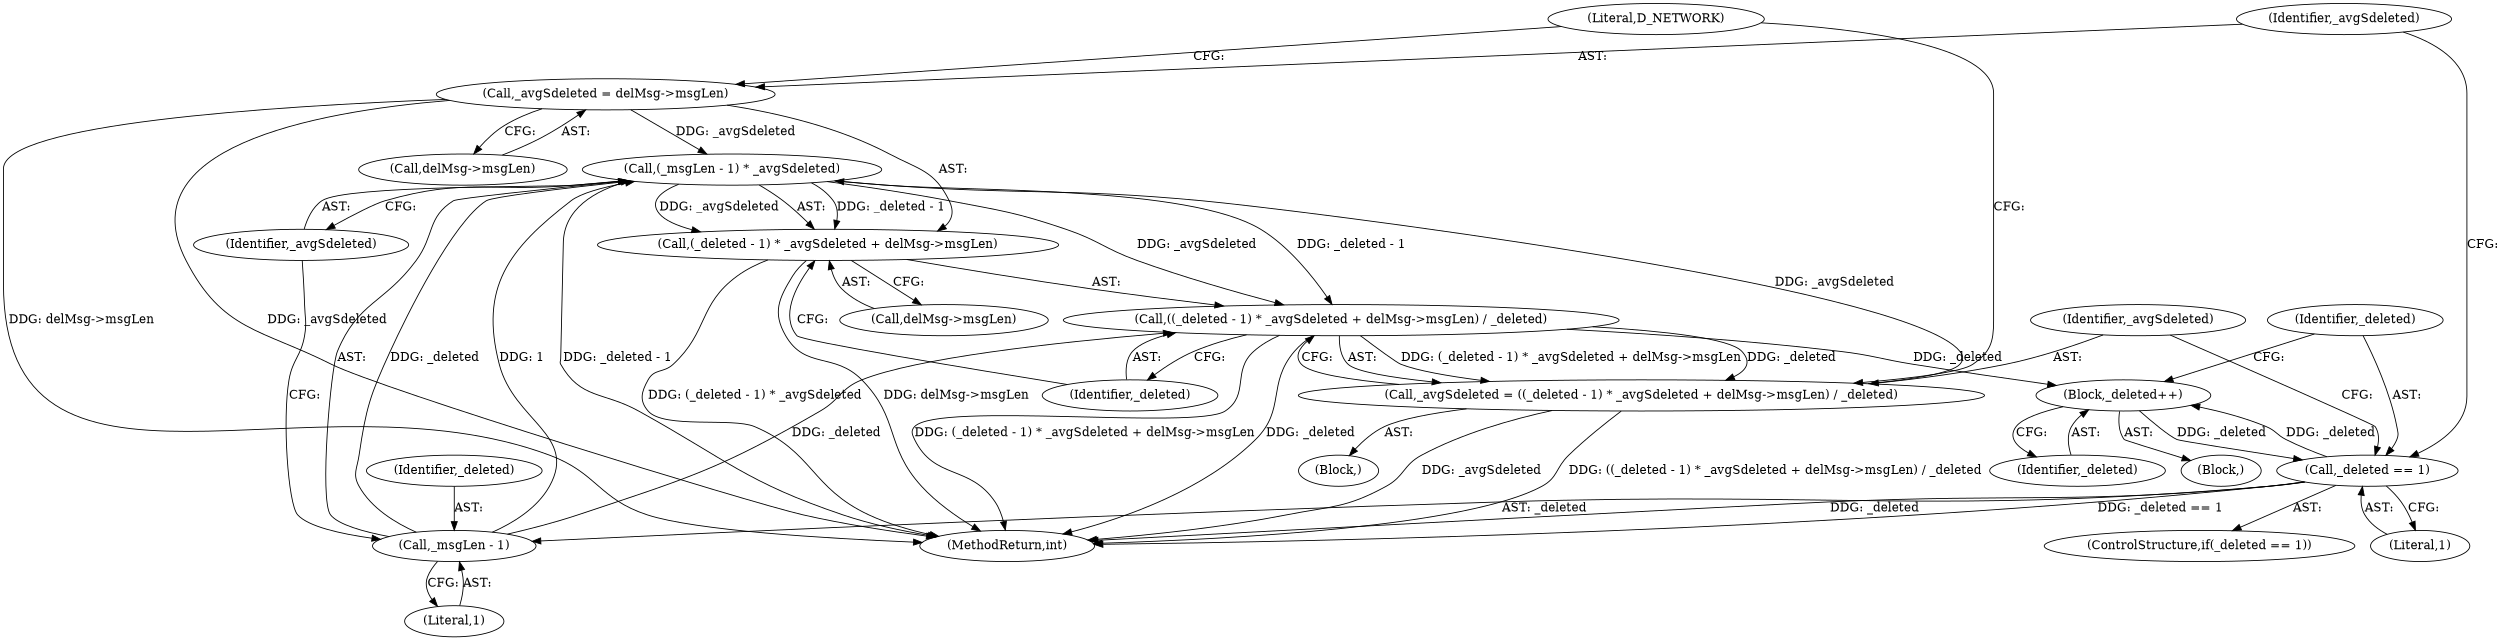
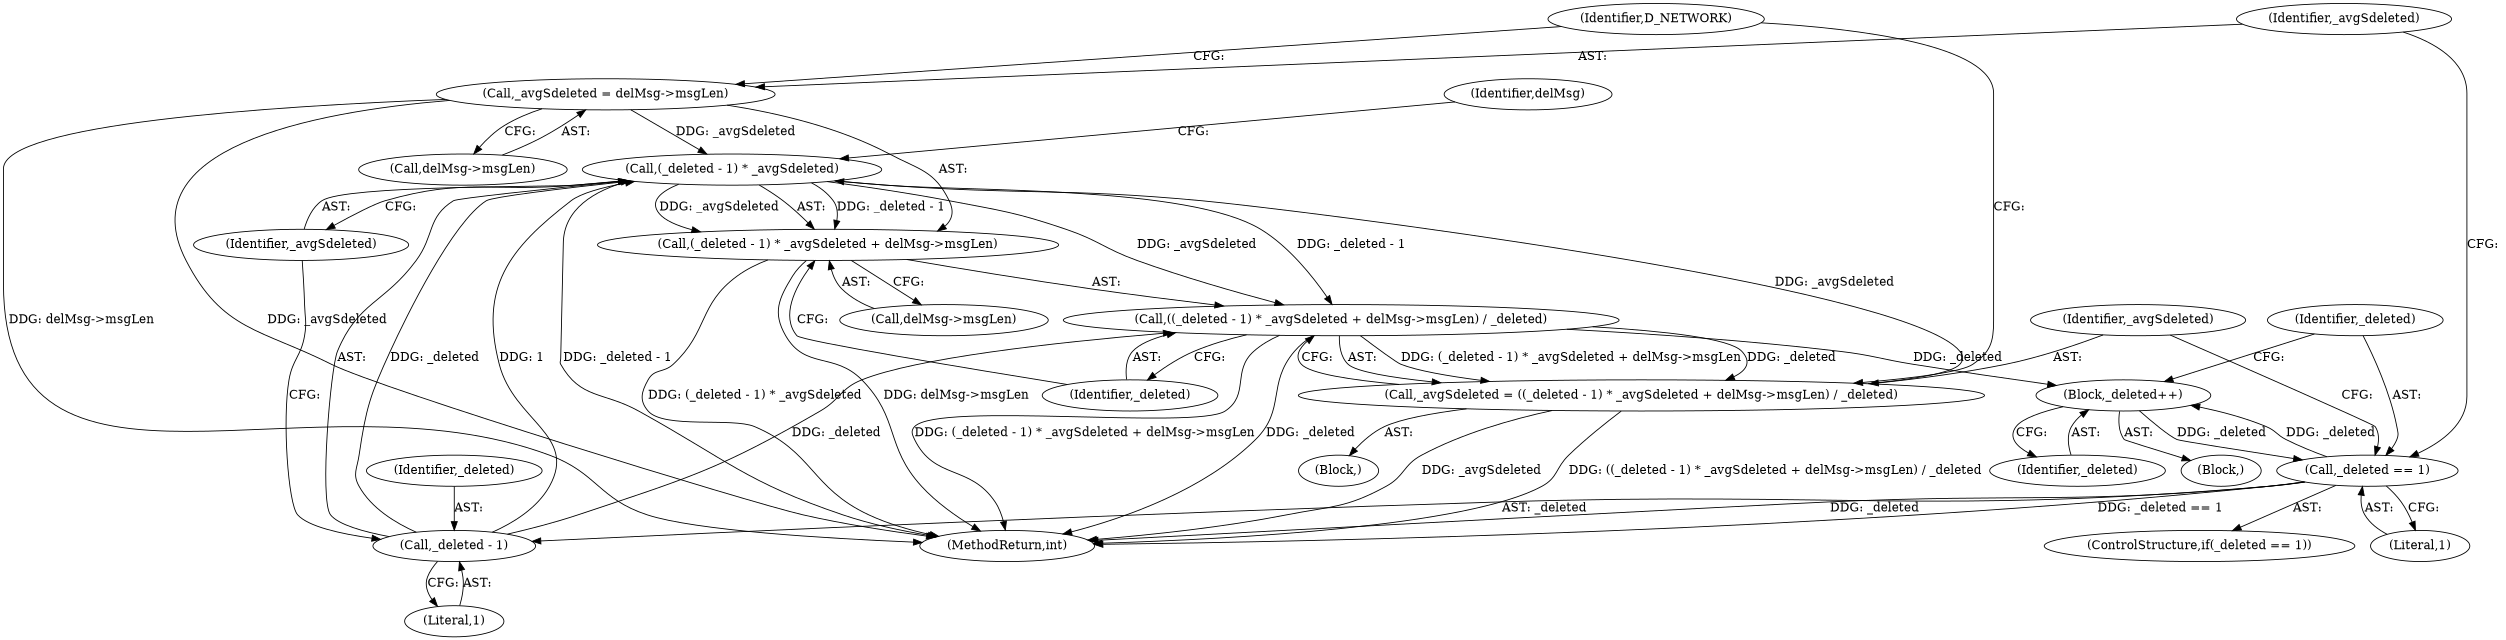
(1656, 19) -> (1656, 19)
none -> (1528, 94)
(732, 170) -> (732, 170)
(454, 546) -> (454, 546)
